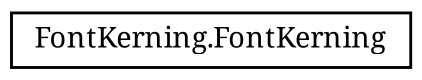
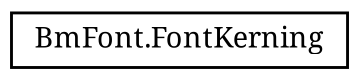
(211, 40) -> (180, 40)
